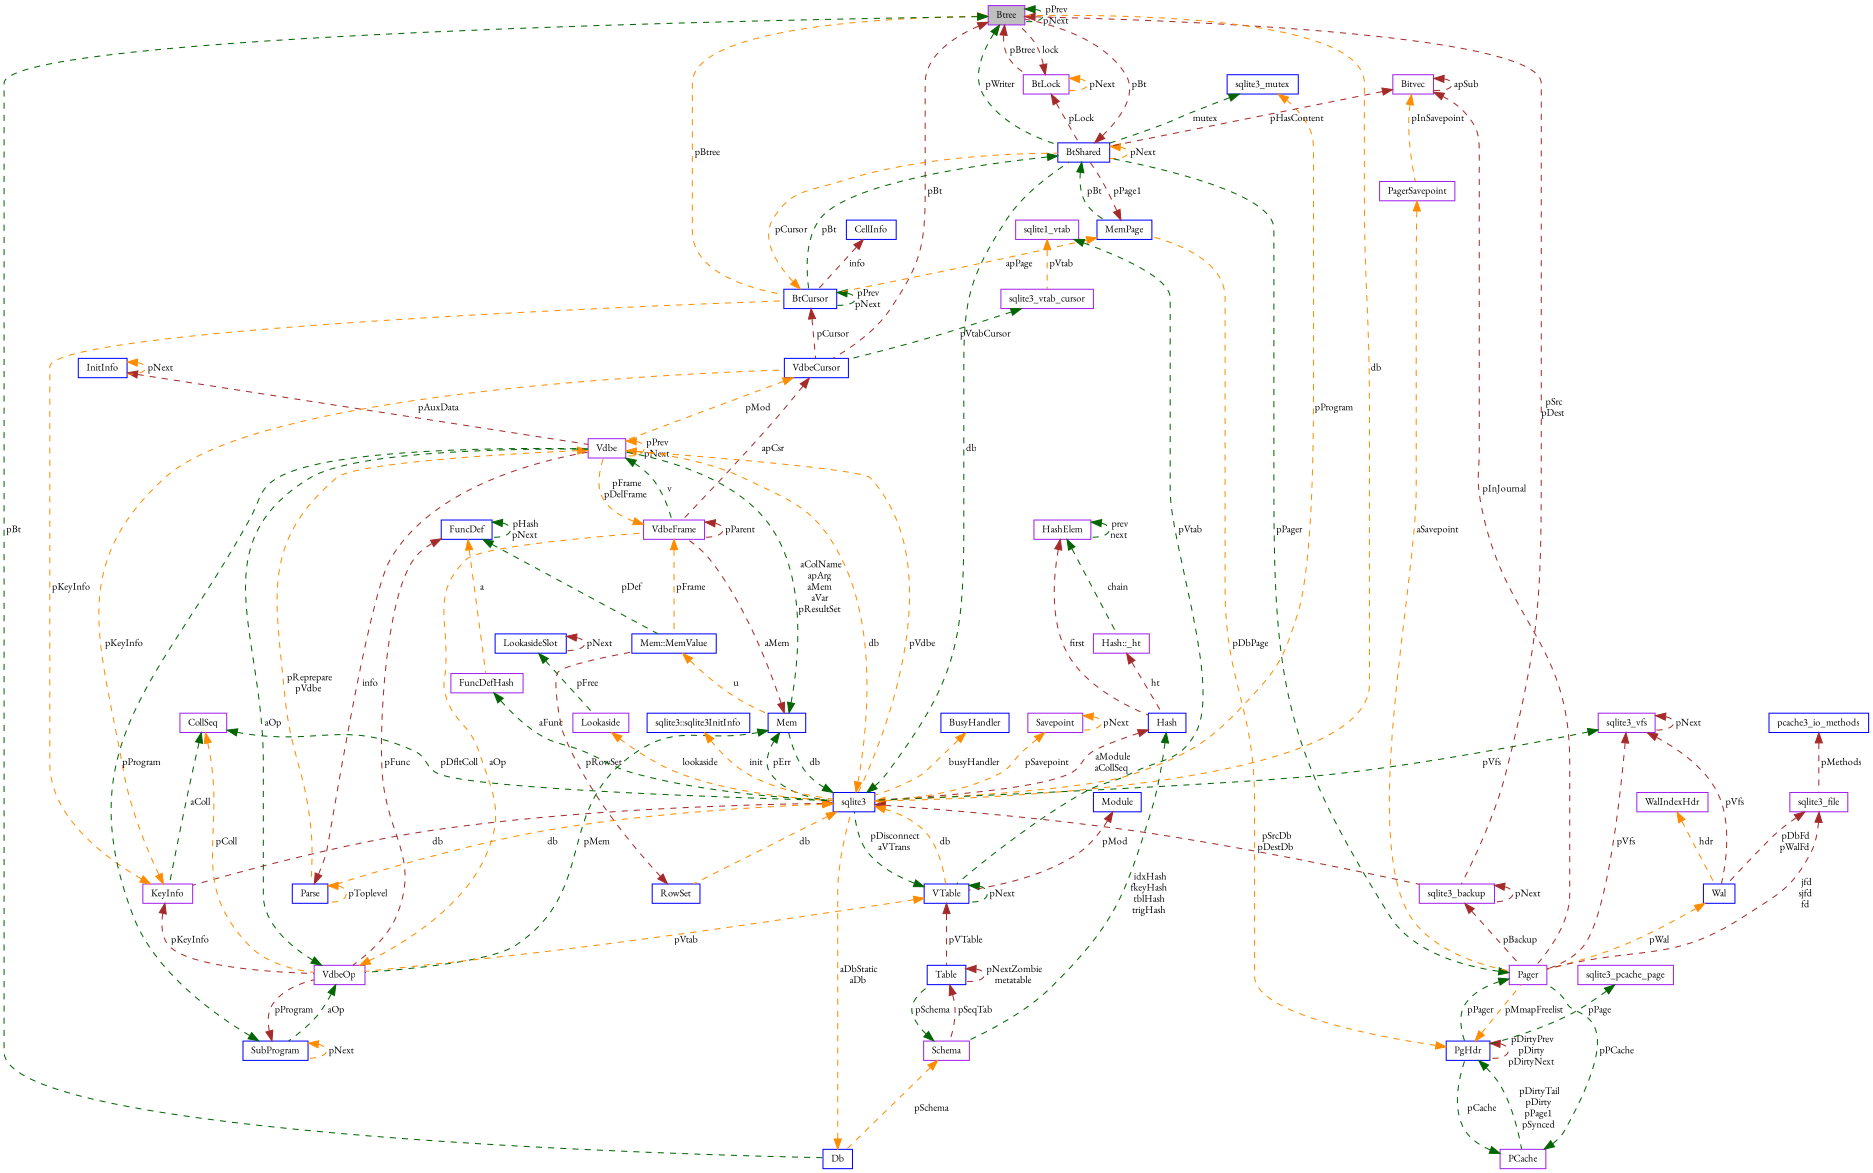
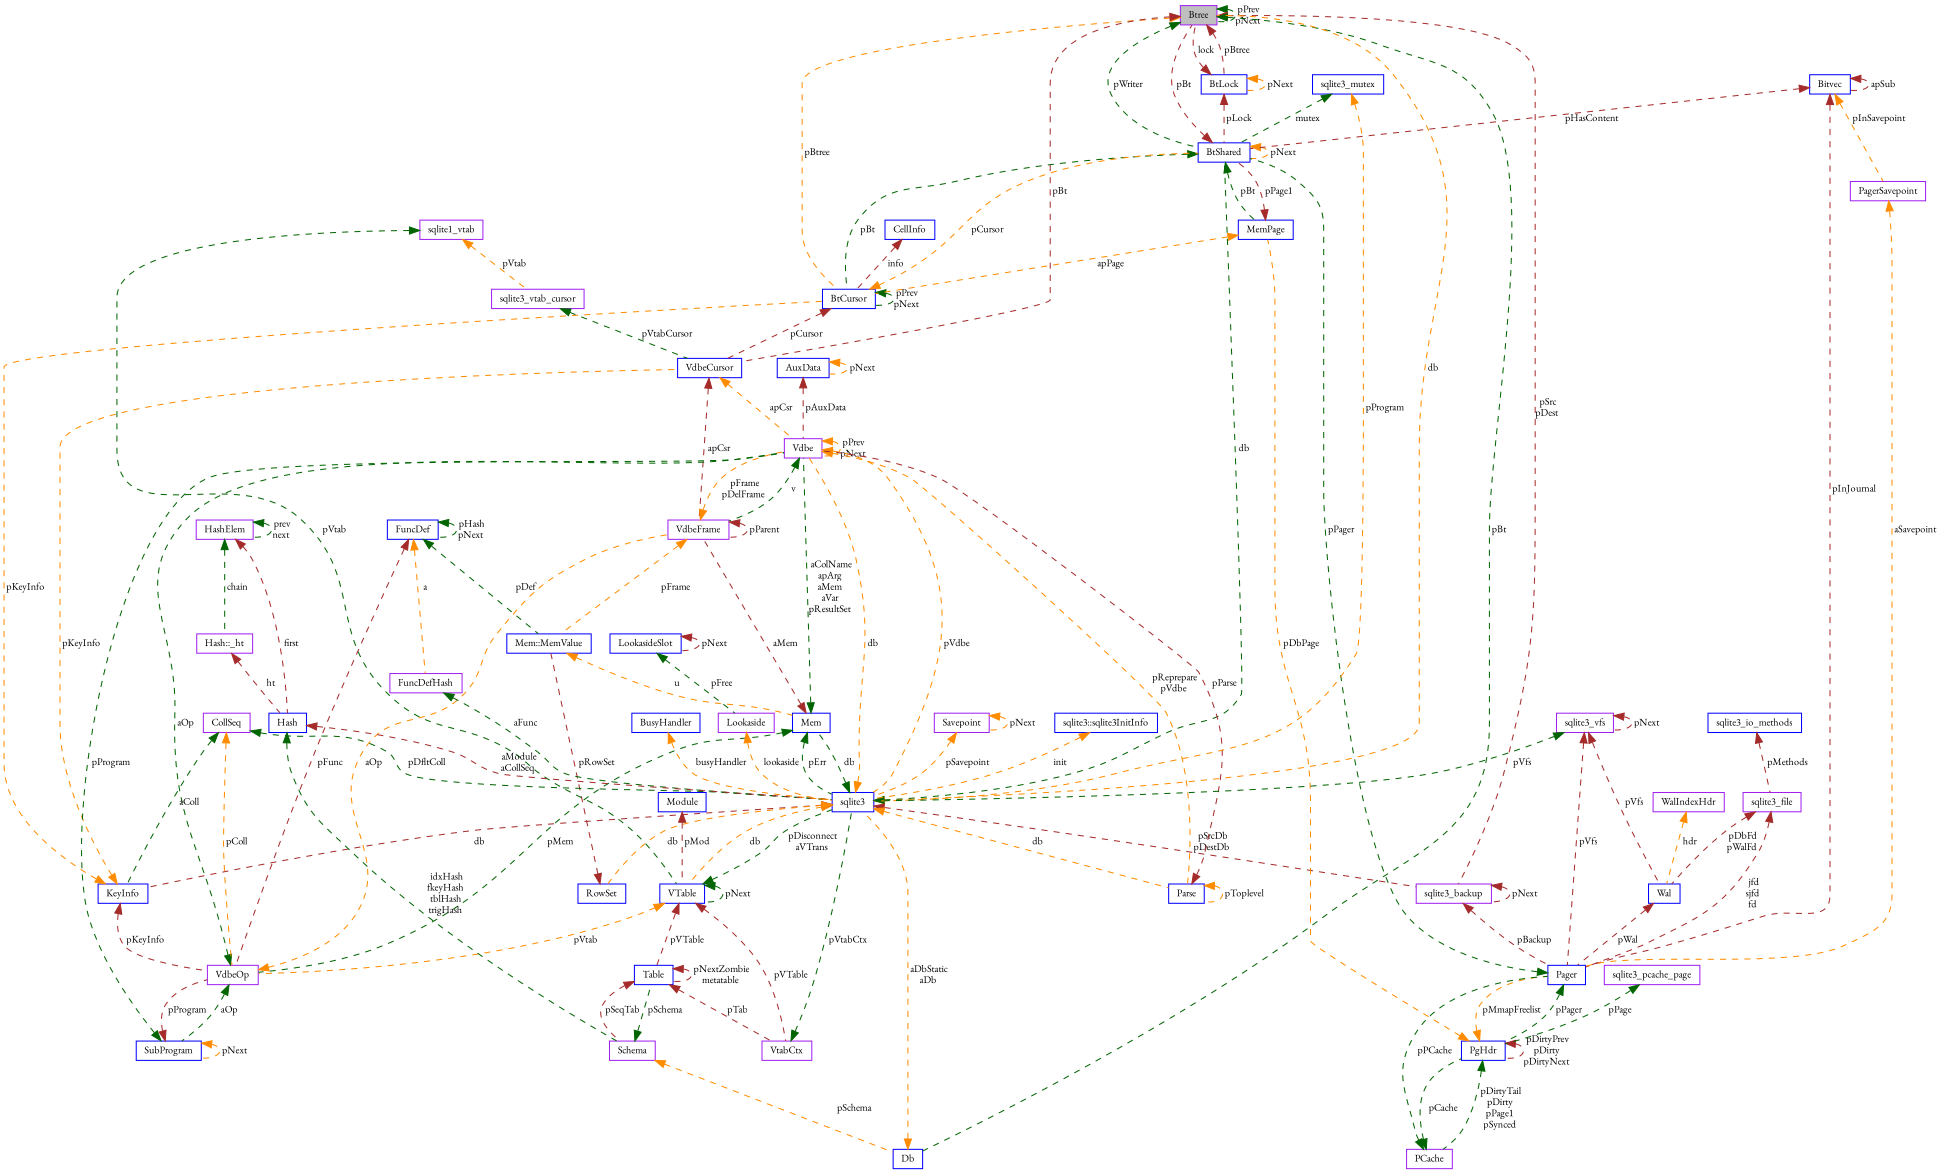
(1046, 84) -> (1224, 84)
(1413, 84) -> (1830, 84)
(103, 368) -> (803, 368)
(757, 408) -> (780, 408)
(370, 683) -> (1224, 683)
(1819, 723) -> (1755, 723)
(168, 894) -> (123, 894)
(1624, 945) -> (1611, 938)
(1528, 975) -> (1567, 975)
none -> (787, 1051)
